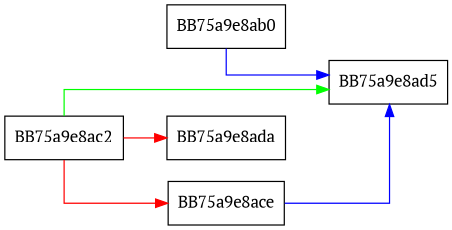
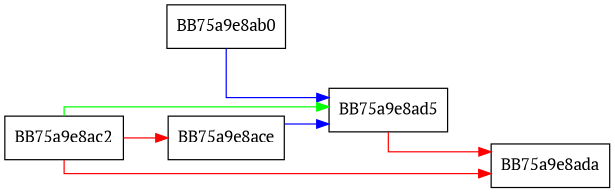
none -> (424, 152)
